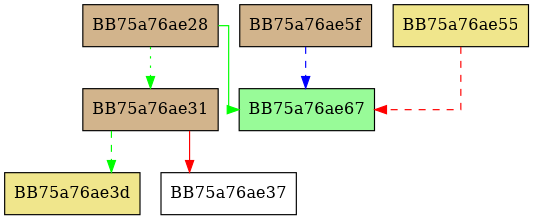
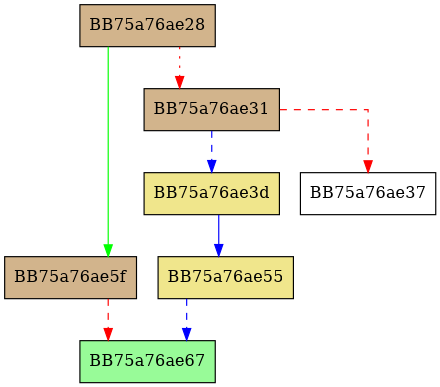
(150, 62) -> (180, 62)
(306, 62) -> (108, 314)
(229, 63) -> (108, 146)
(455, 110) -> (187, 314)
(111, 146) -> (212, 146)
(190, 146) -> (350, 110)
none -> (219, 230)
